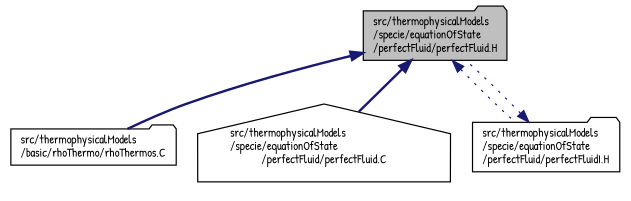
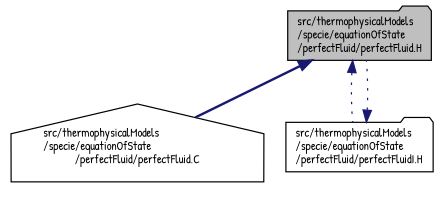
(94, 147) -> none
